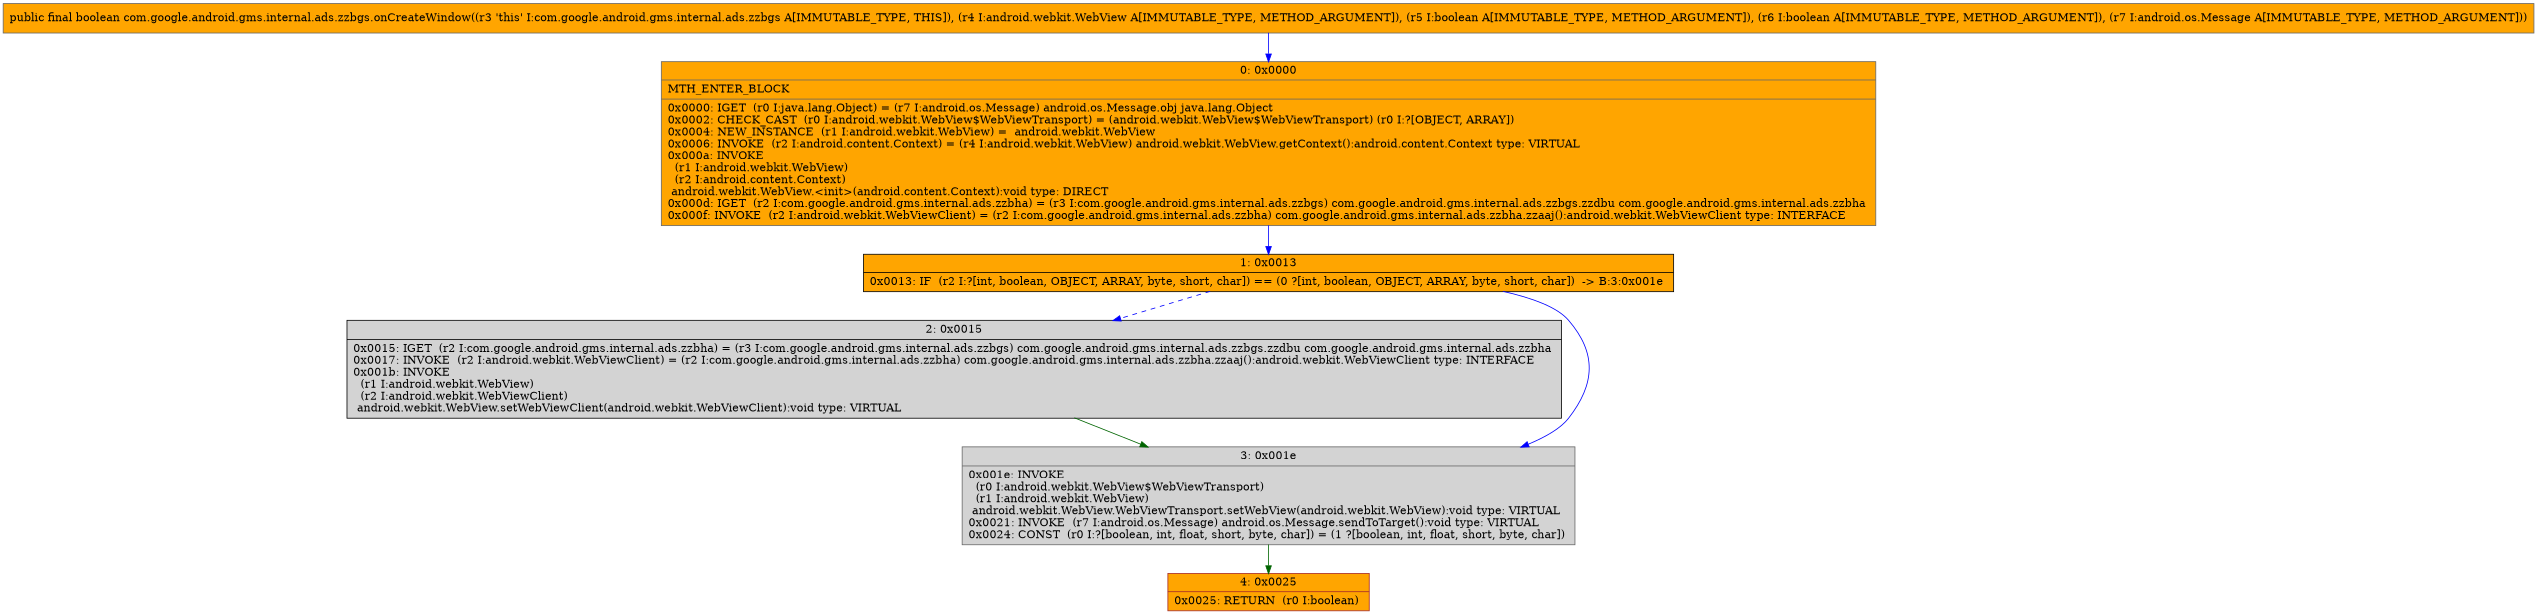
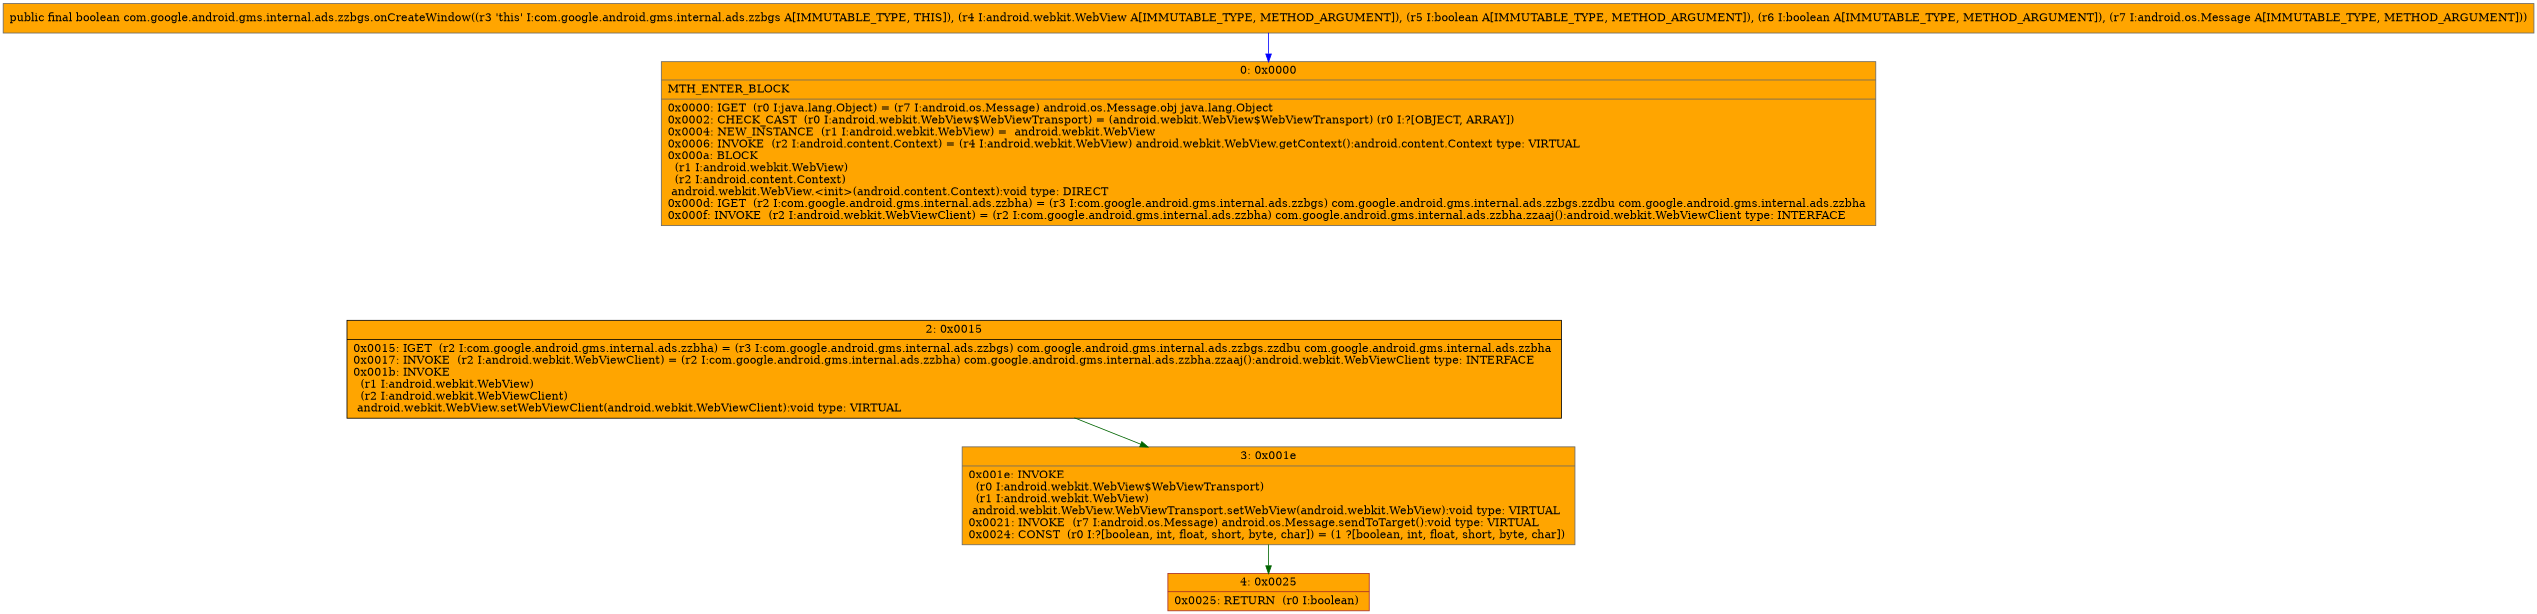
(719, 156) -> (717, 156)
(1269, 273) -> none
(954, 369) -> (954, 369)
(1269, 496) -> (1269, 496)
